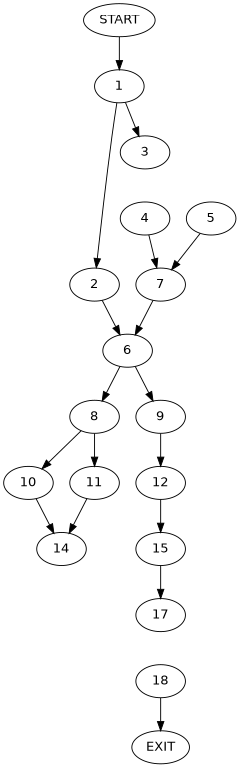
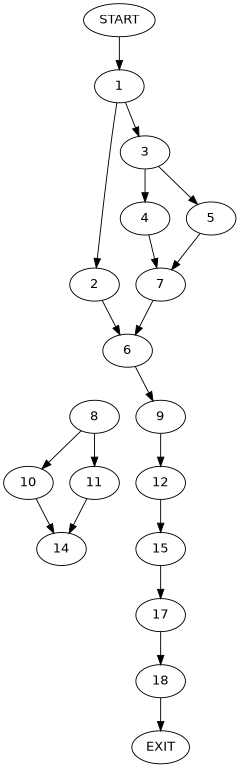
none -> (145, 181)
none -> (175, 182)
(113, 380) -> none
none -> (161, 644)
